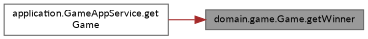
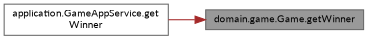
(86, 20) -> (86, 20)
